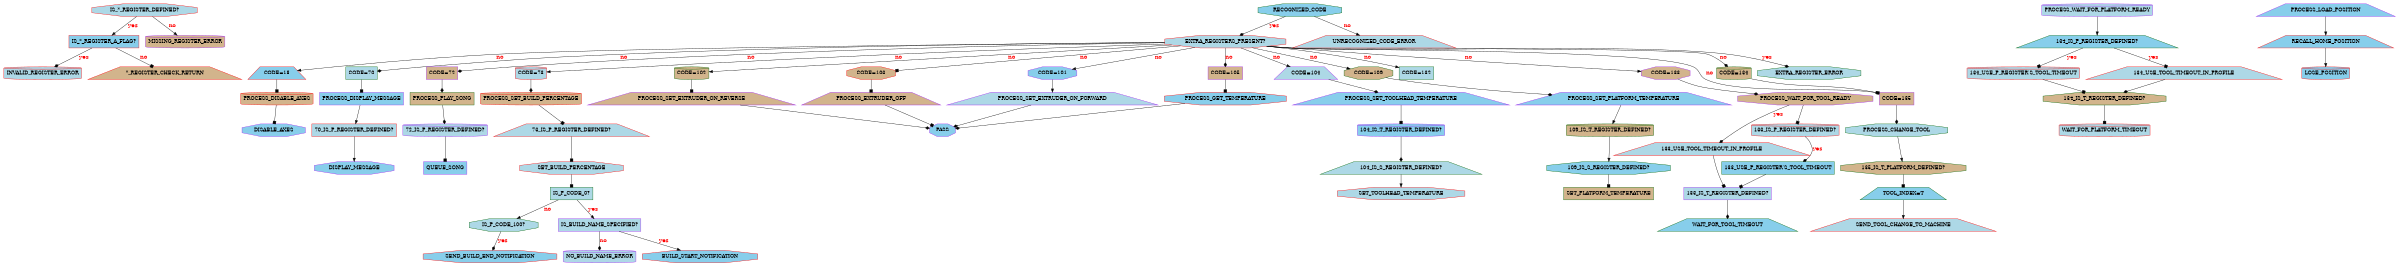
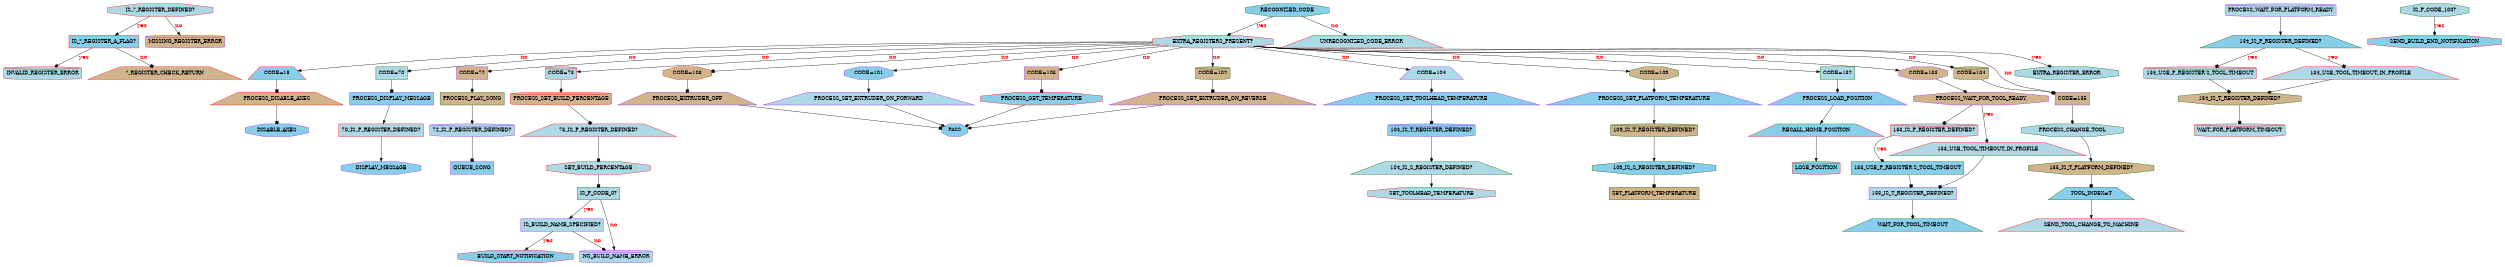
none -> (1837, 84)
(277, 99) -> (277, 99)
(539, 209) -> (608, 223)
